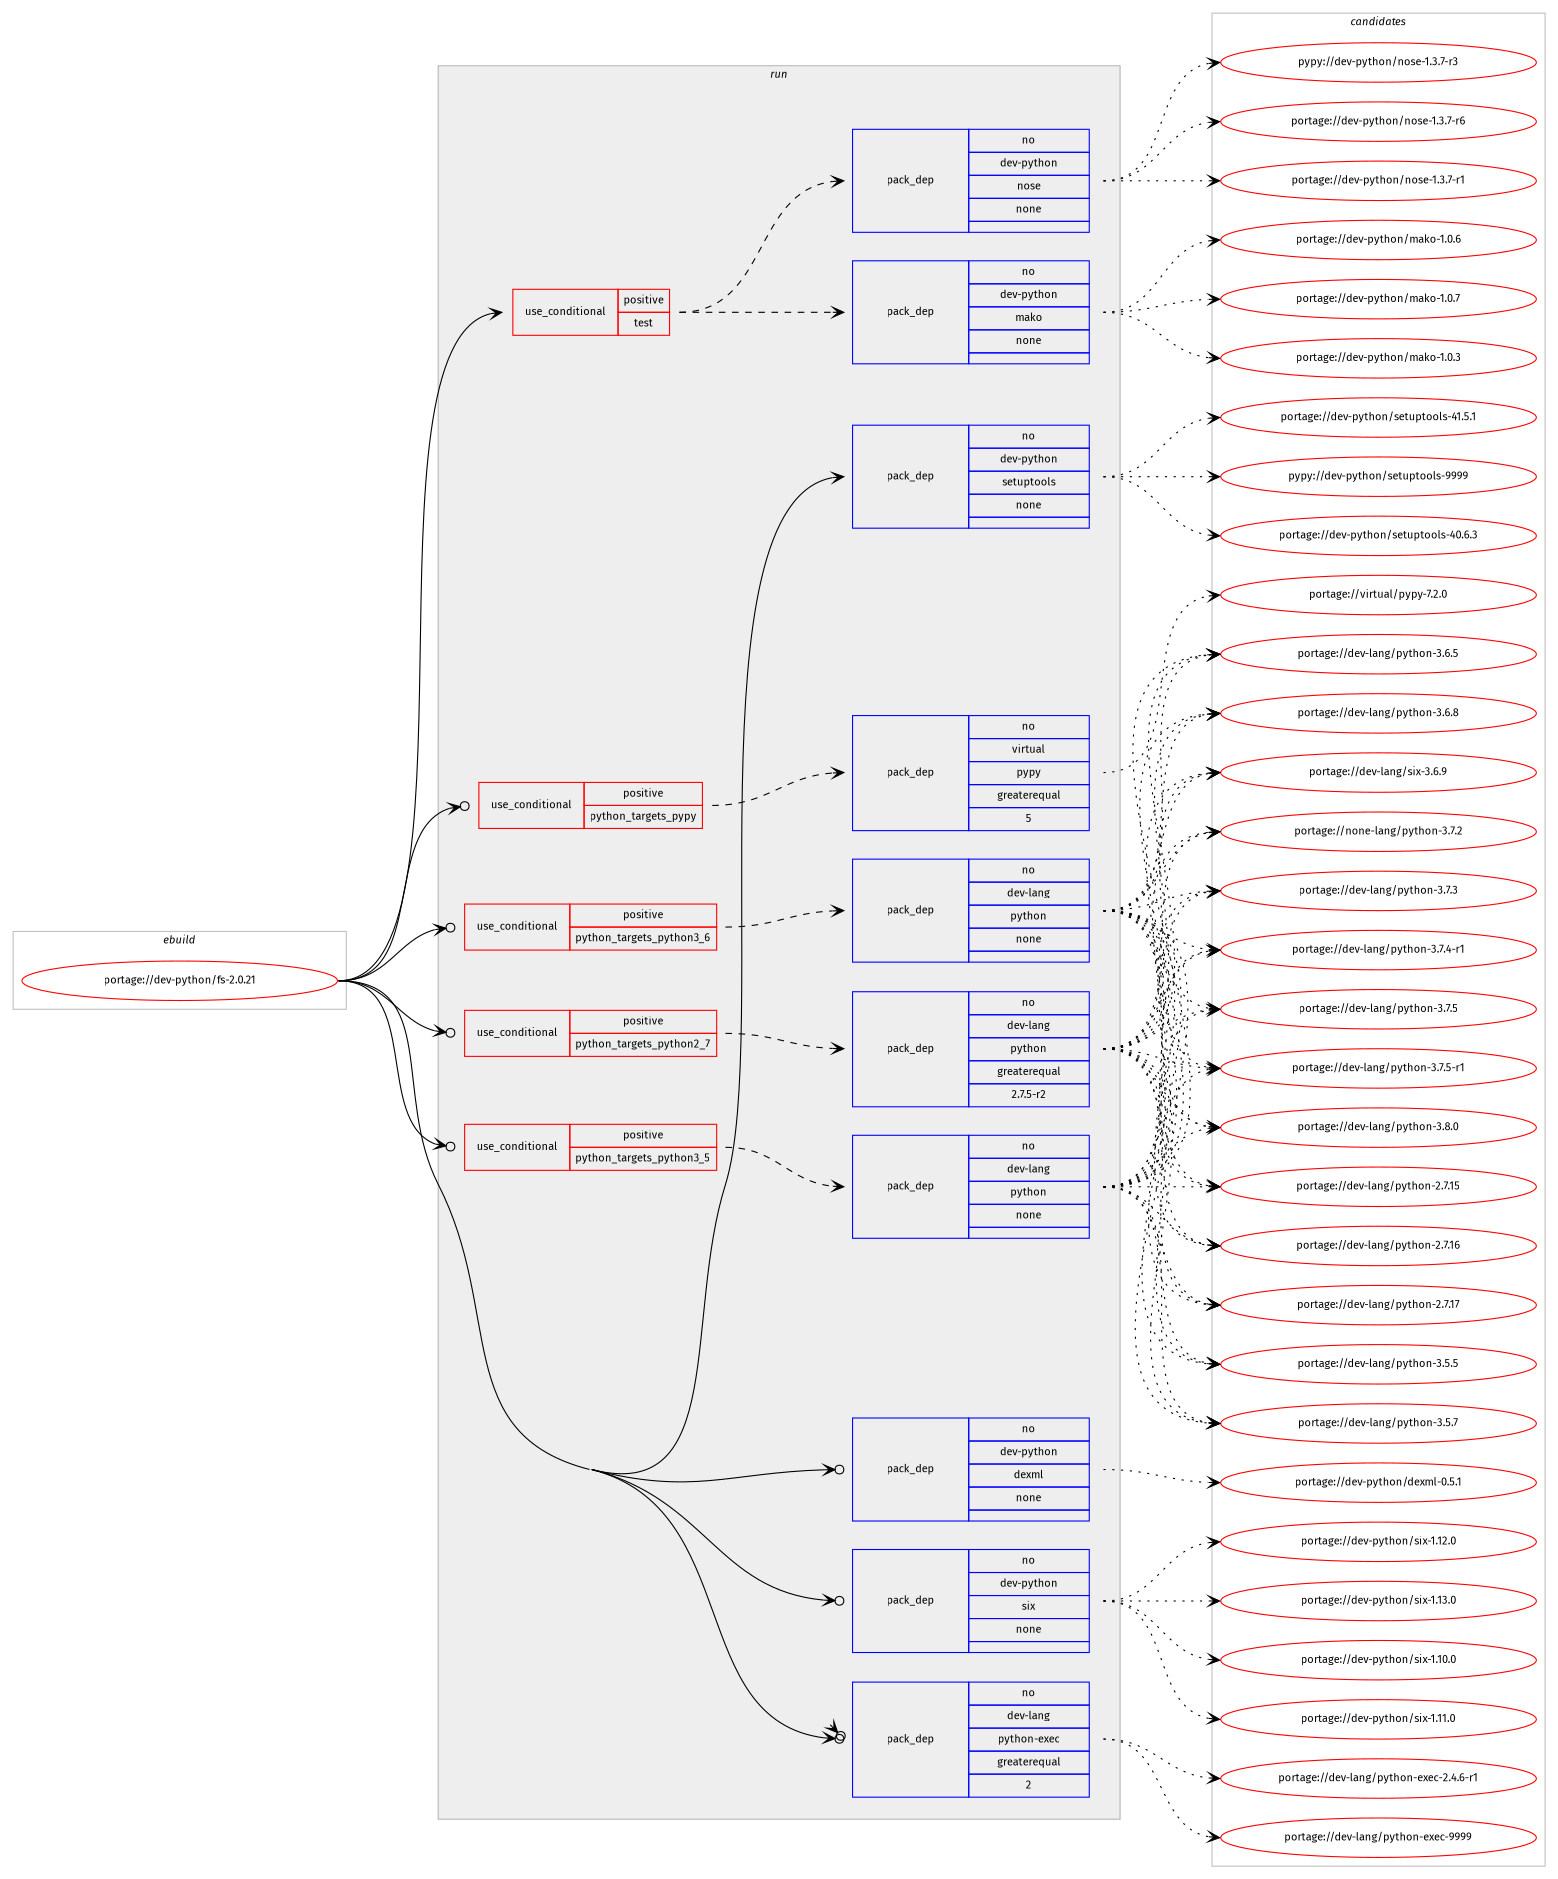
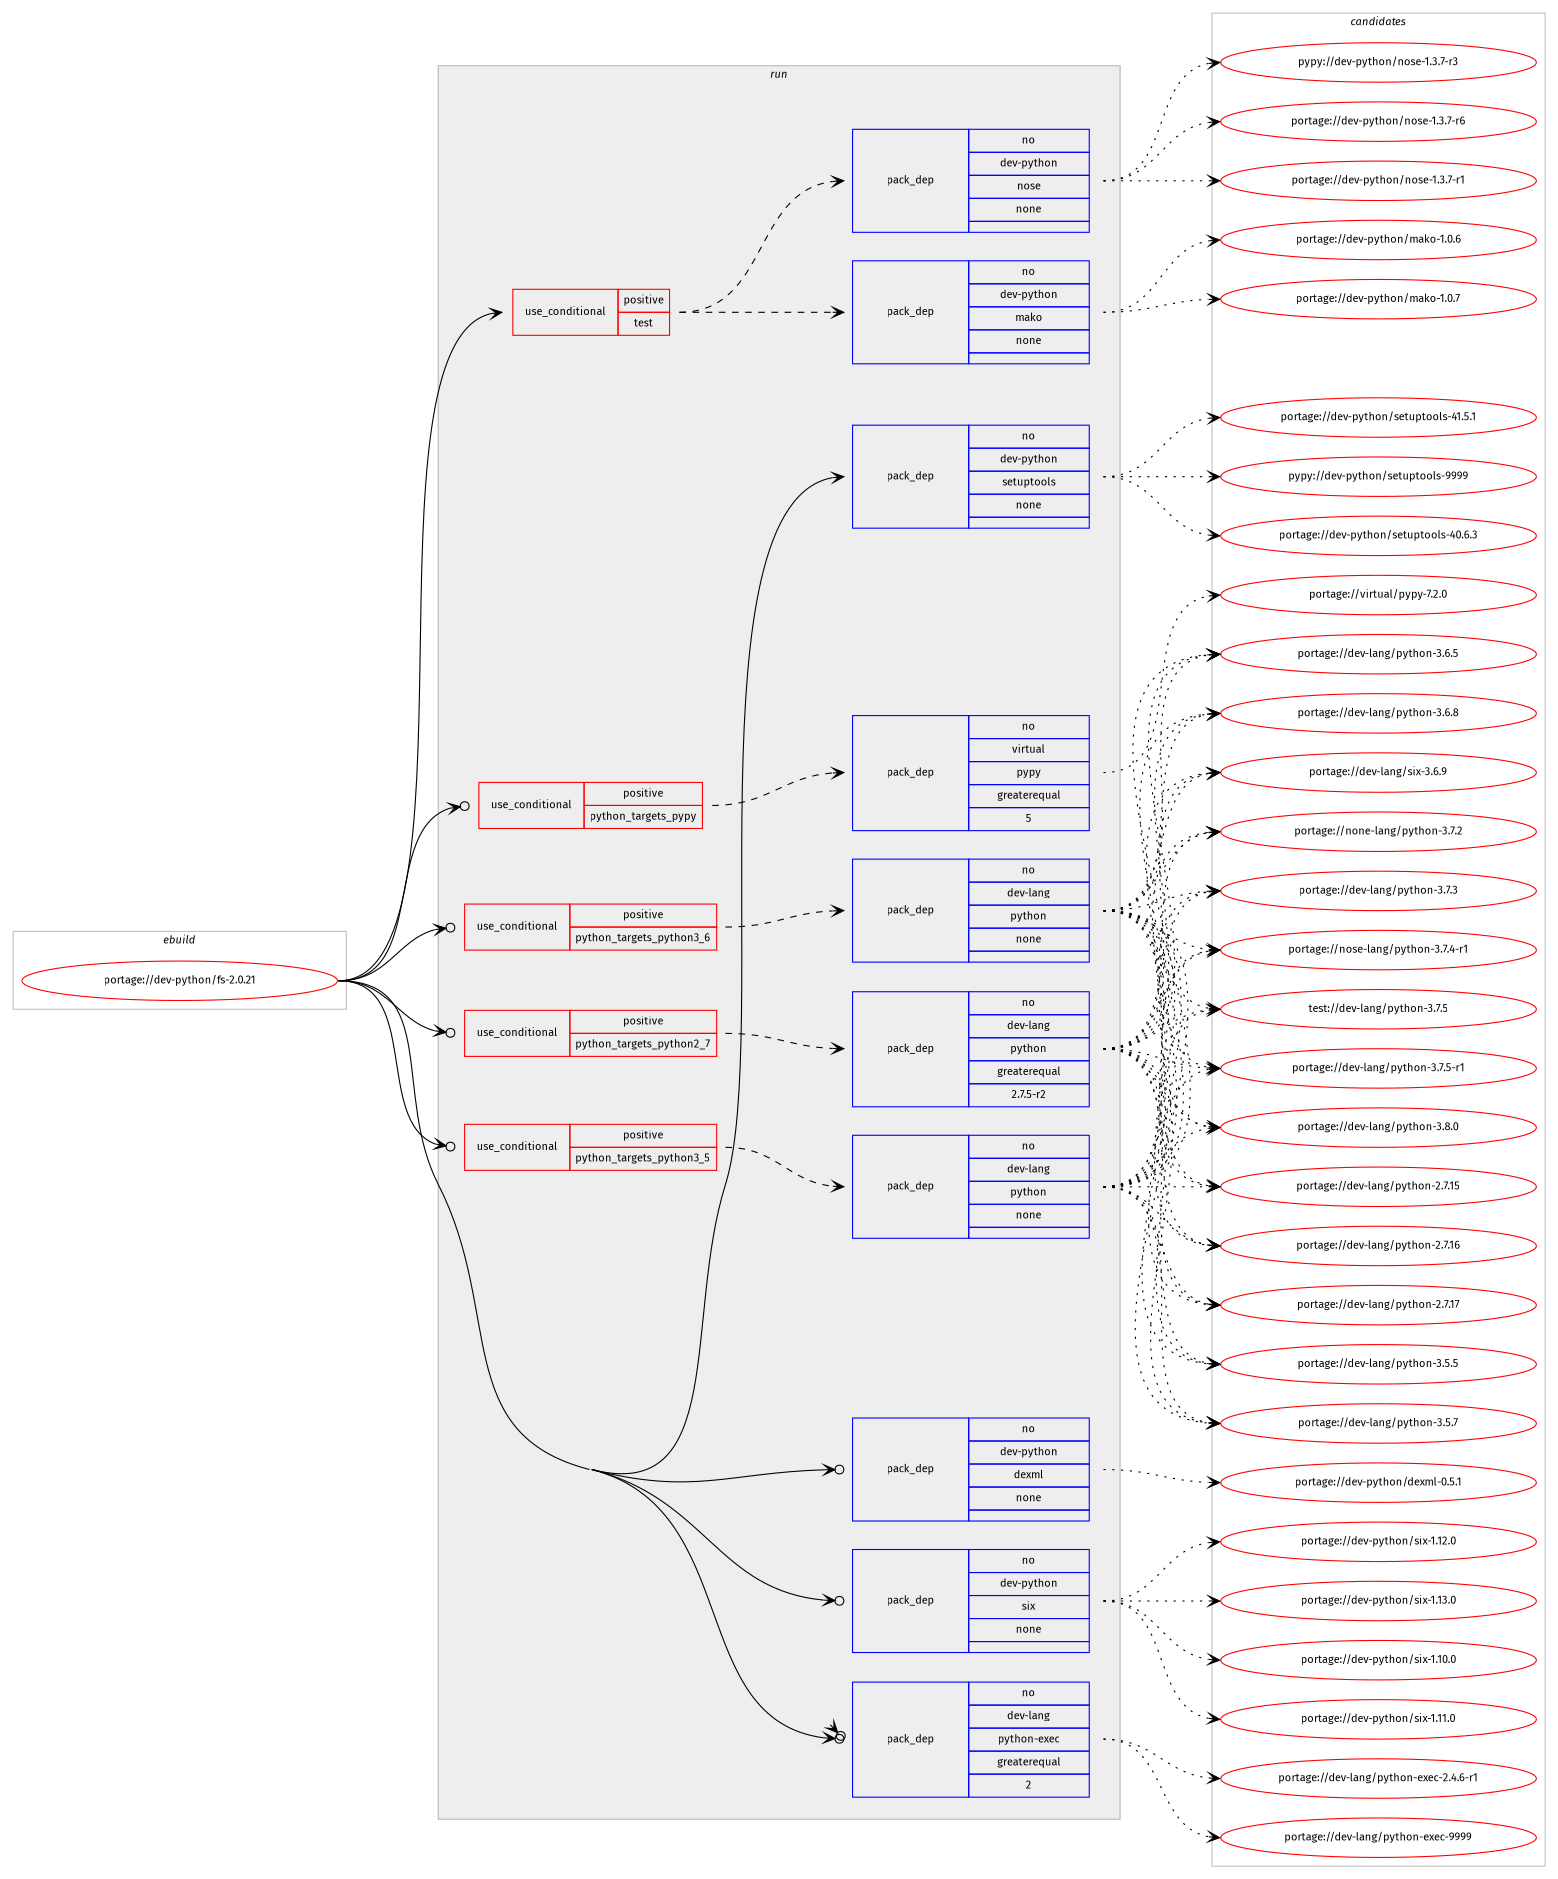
(1379, 358) -> none
(1379, 950) -> (1379, 950)
(1379, 1009) -> (1379, 1009)
